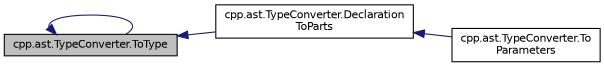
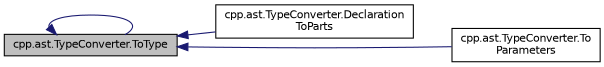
(438, 35) -> (320, 48)
